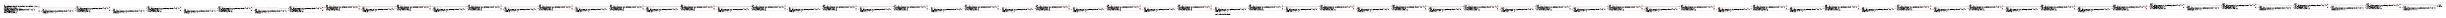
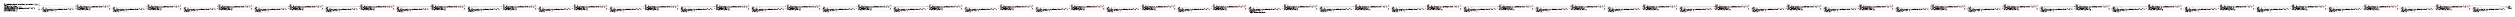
none -> (342, 10)
none -> (2201, 10)
